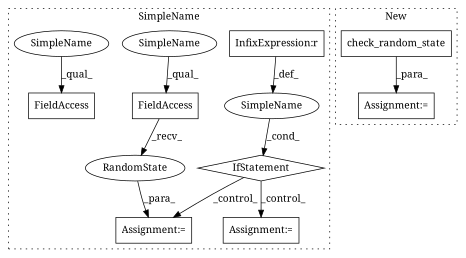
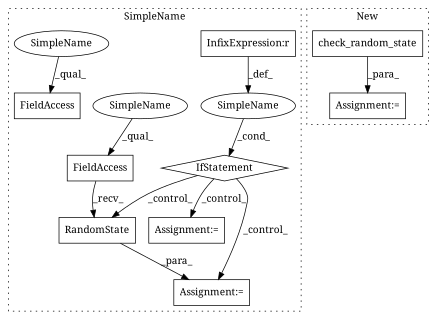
(135, 168) -> (97, 230)
none -> (156, 190)
